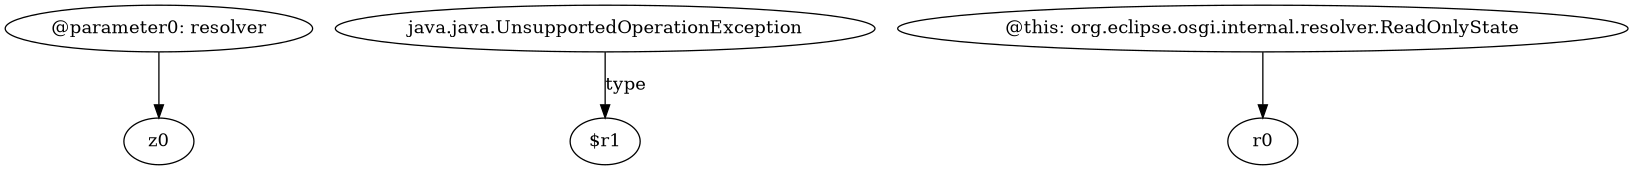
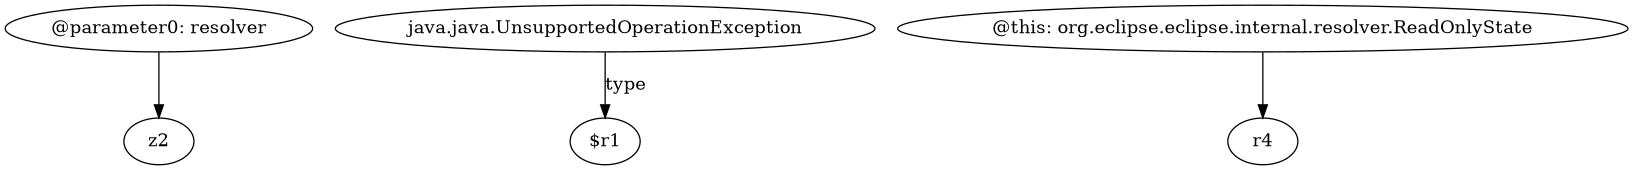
(1263, 29) -> (1263, 29)
(159, 141) -> (159, 141)
(1263, 141) -> (1263, 141)
